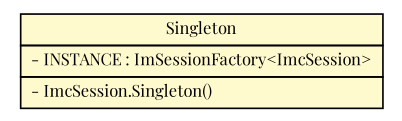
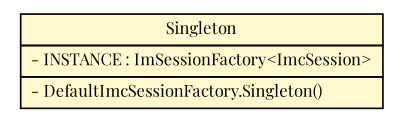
(122, 92) -> (177, 92)
